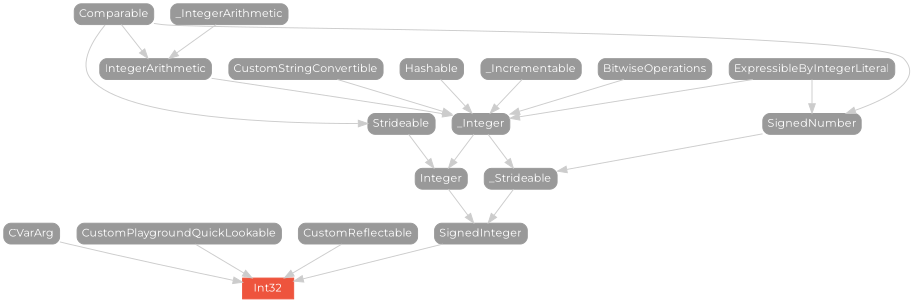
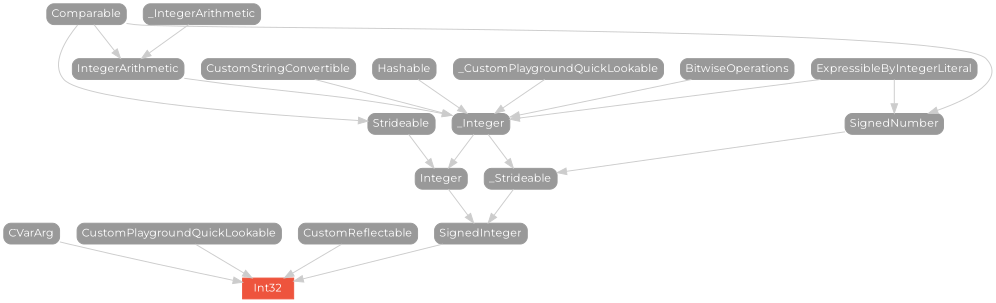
(531, 69) -> (559, 69)
